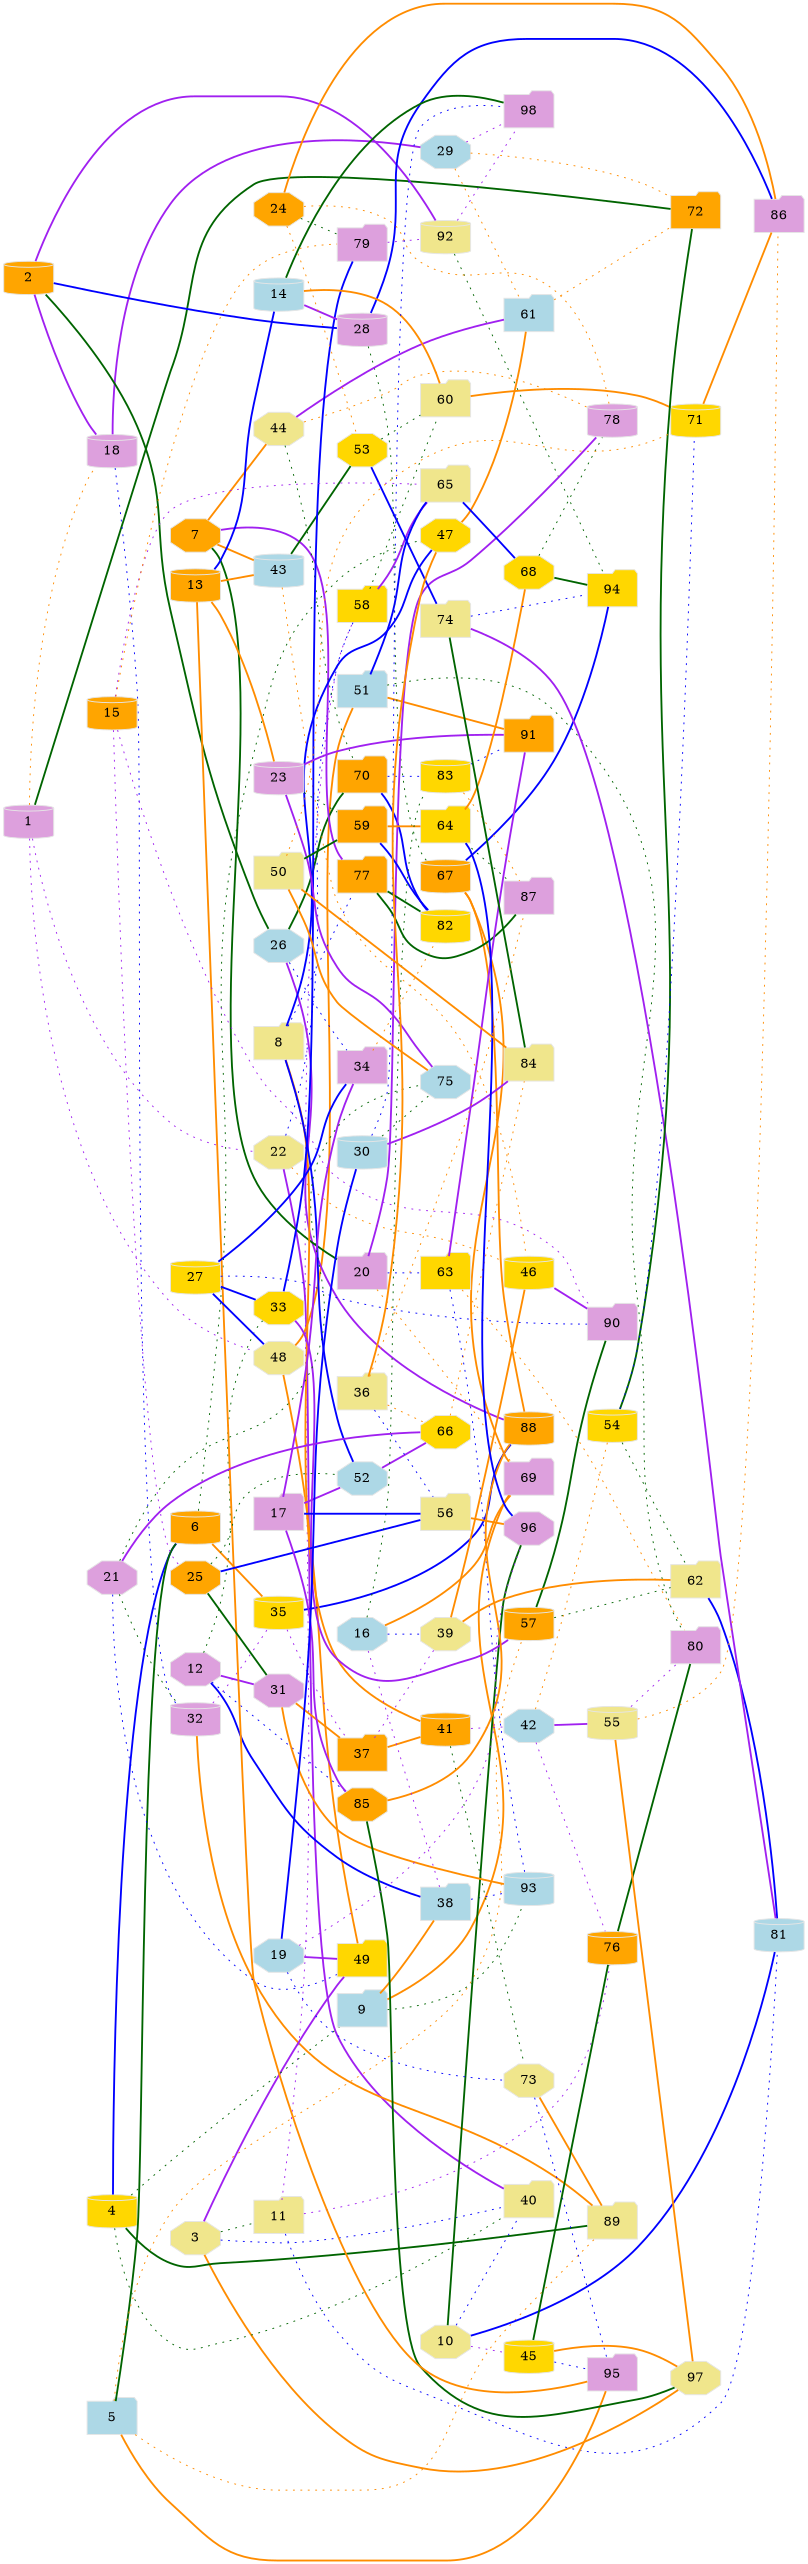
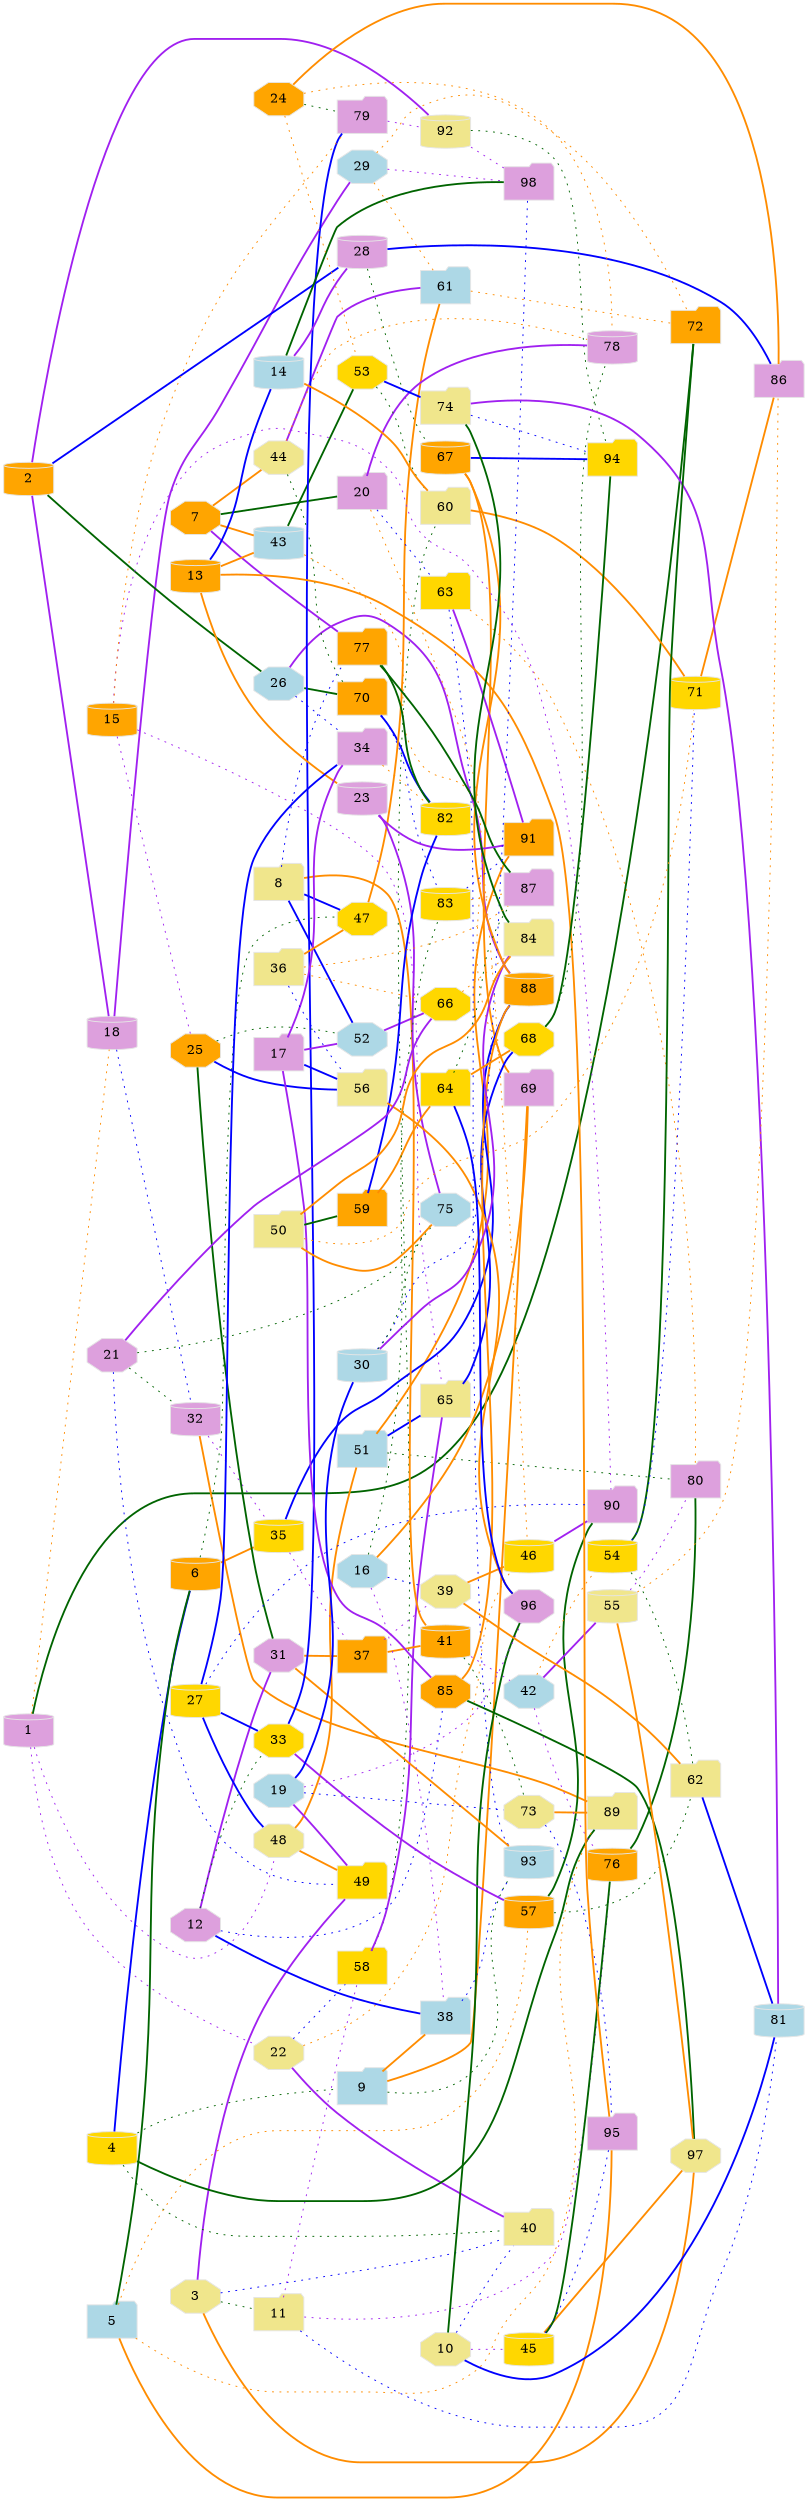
(321, 802) -> none
